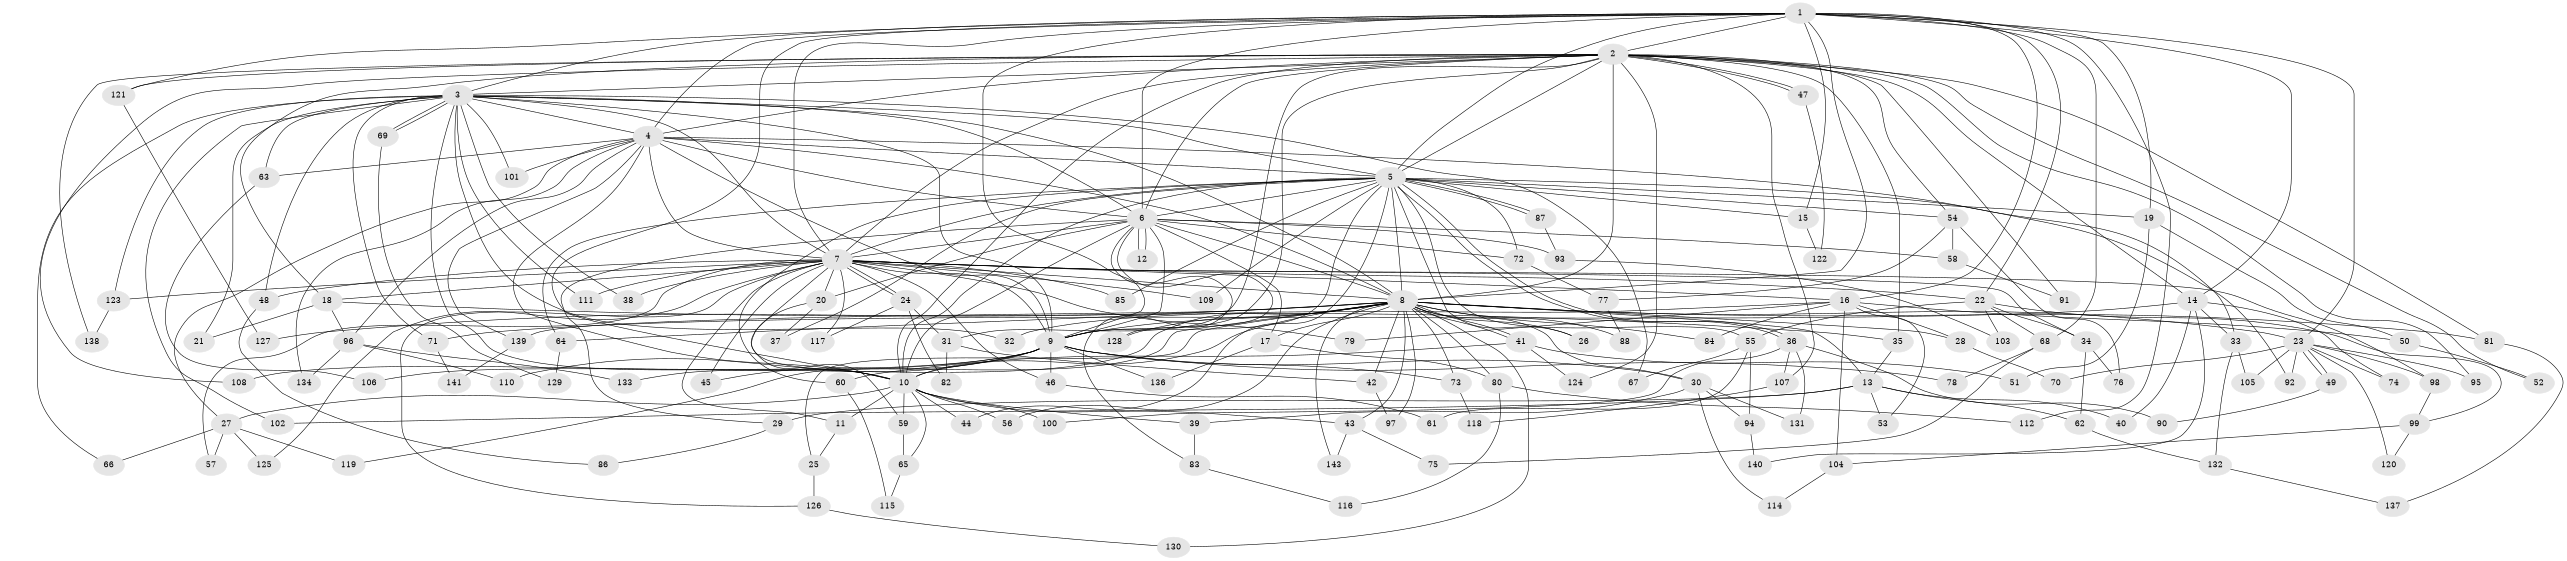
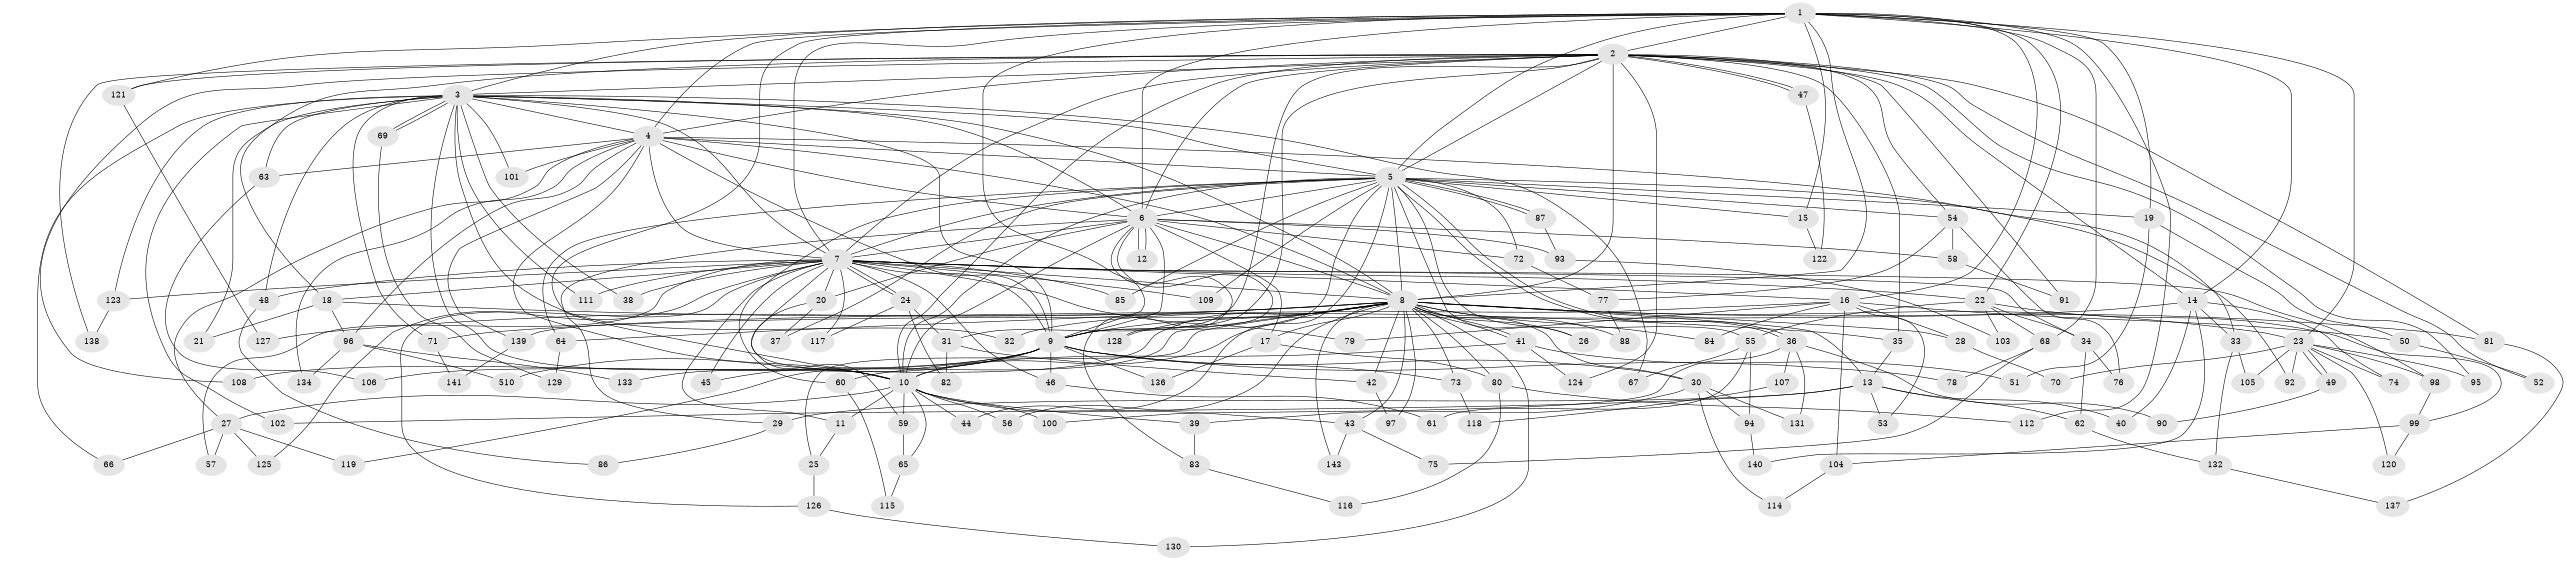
(1772, 173) -> none
(507, 383) -> (507, 383)
